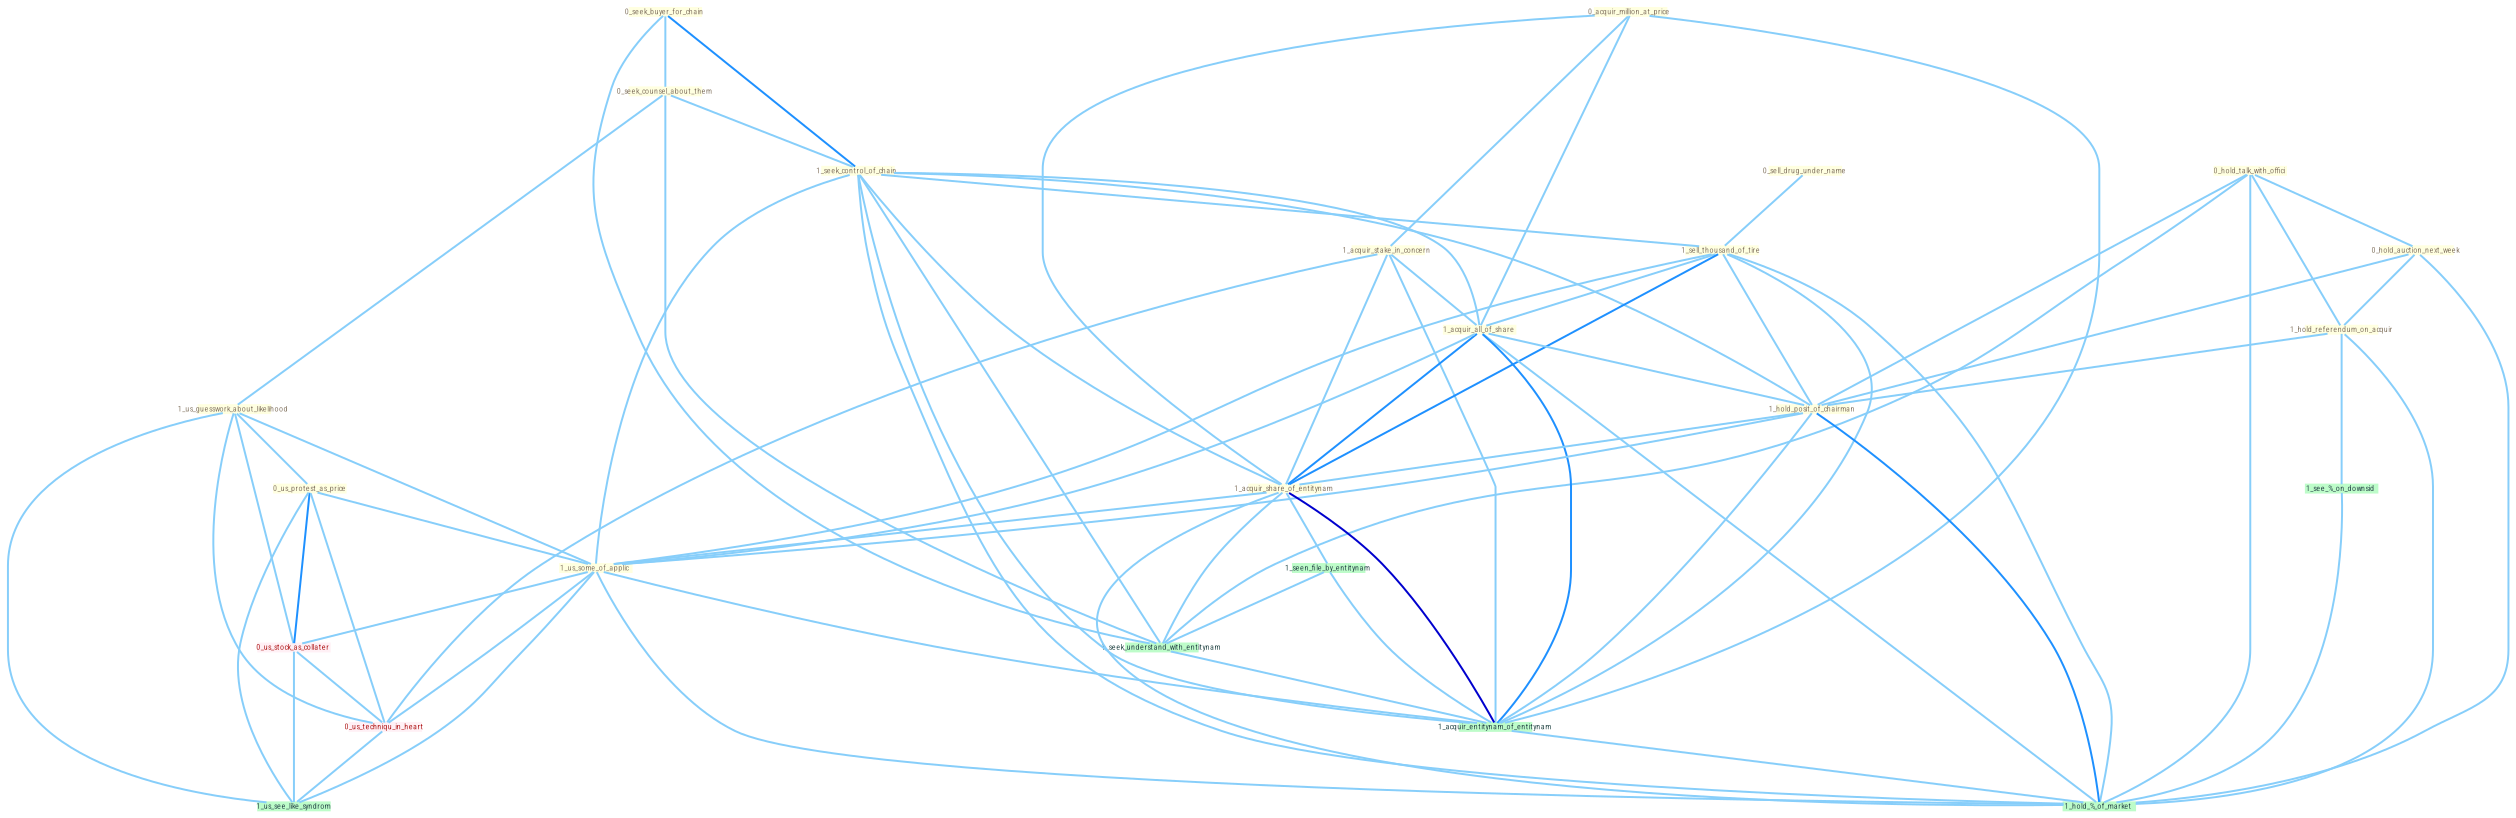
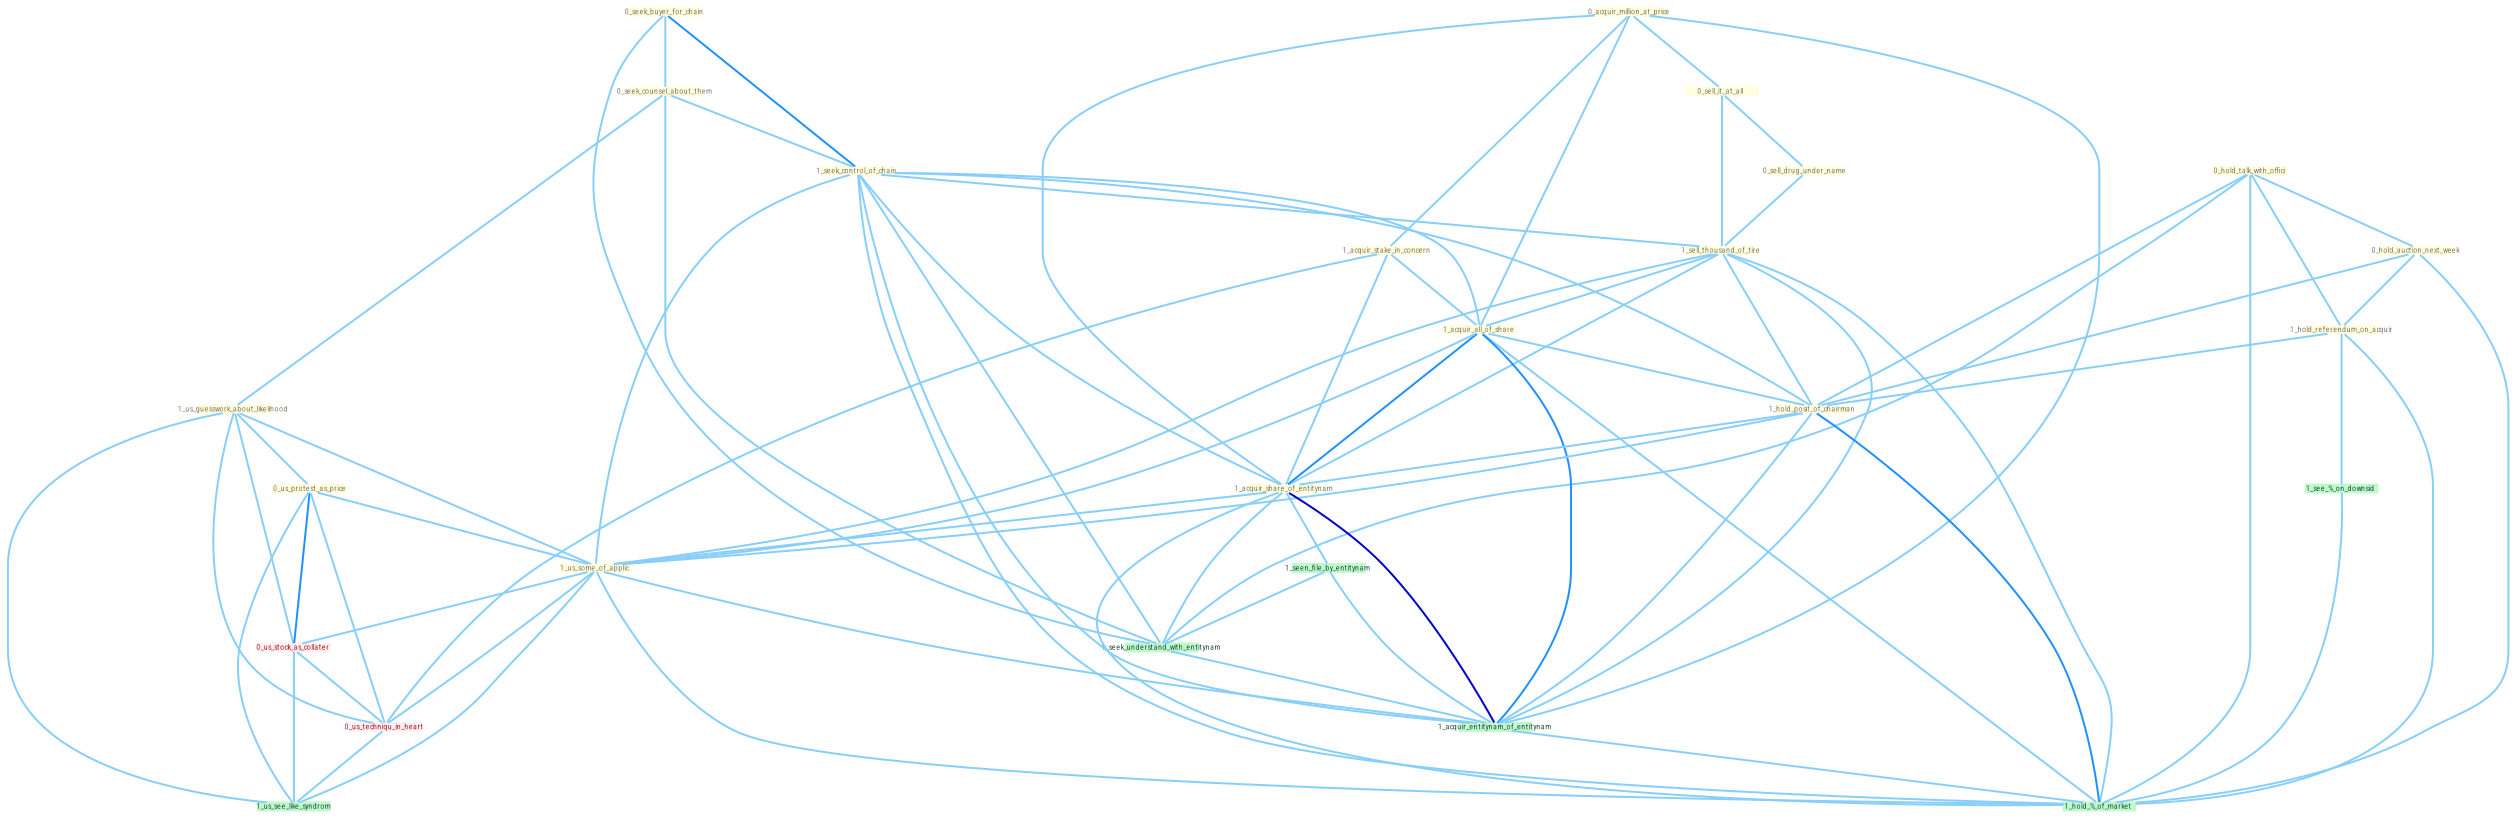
none -> (1722, 91)
(1493, 375) -> (1493, 375)
(1477, 444) -> none
